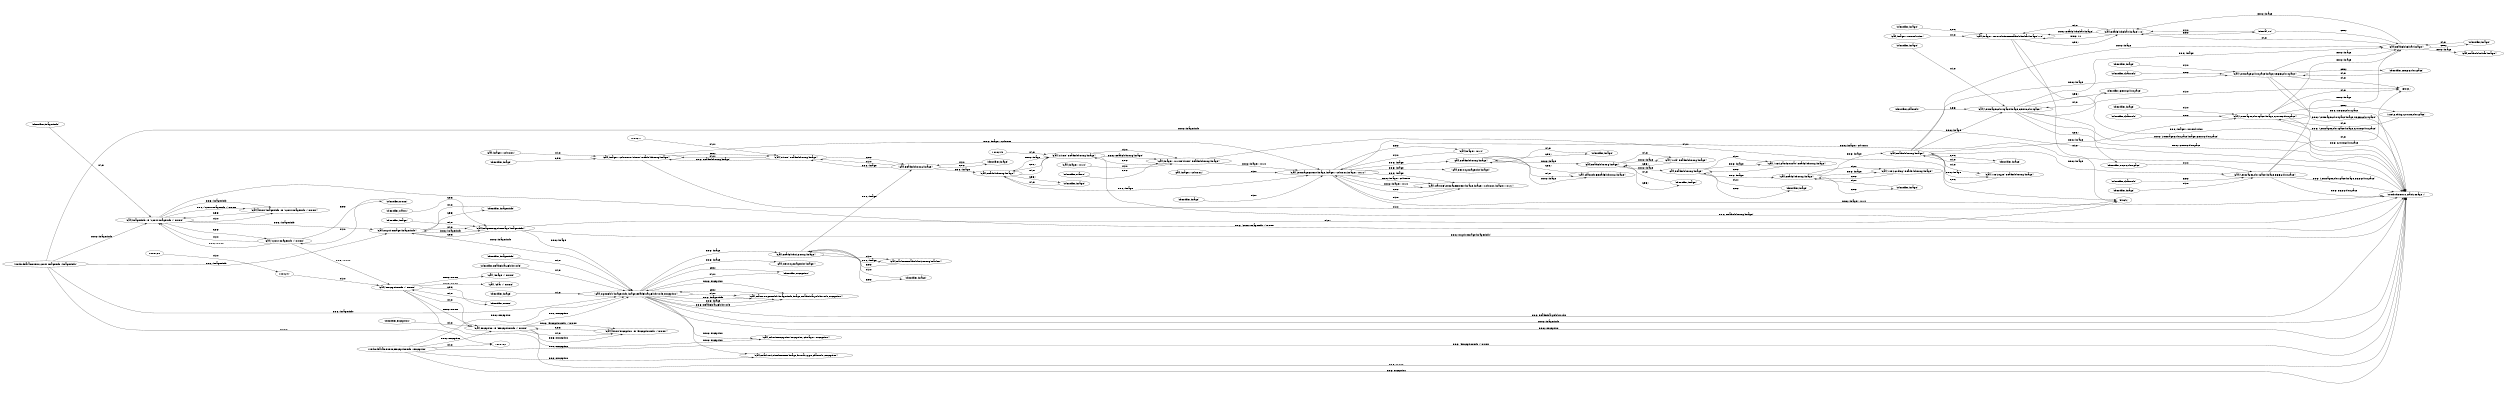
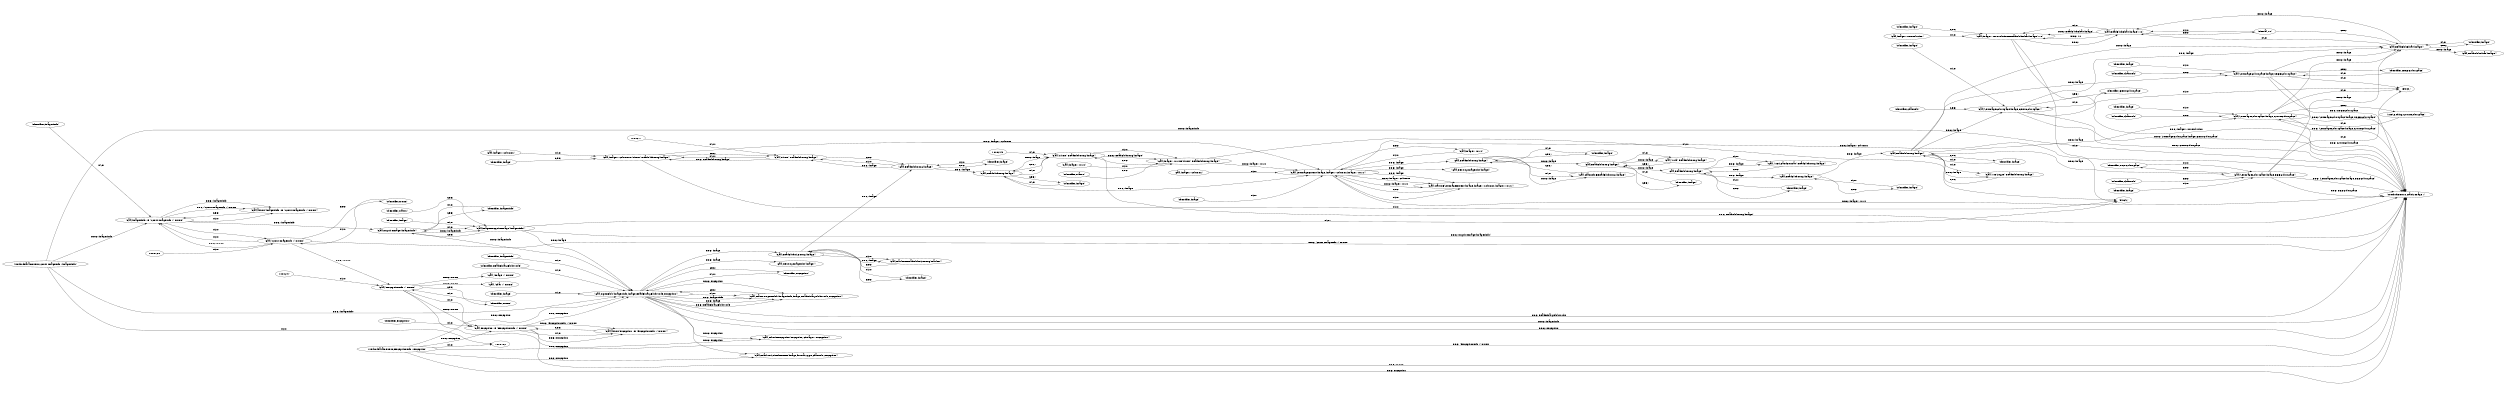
(2076, 42) -> (2076, 42)
(2068, 135) -> (2186, 171)
(1907, 171) -> none
(1282, 227) -> (1369, 244)
(216, 230) -> (216, 230)
(220, 259) -> (218, 252)
(238, 264) -> none
(284, 329) -> (284, 329)
